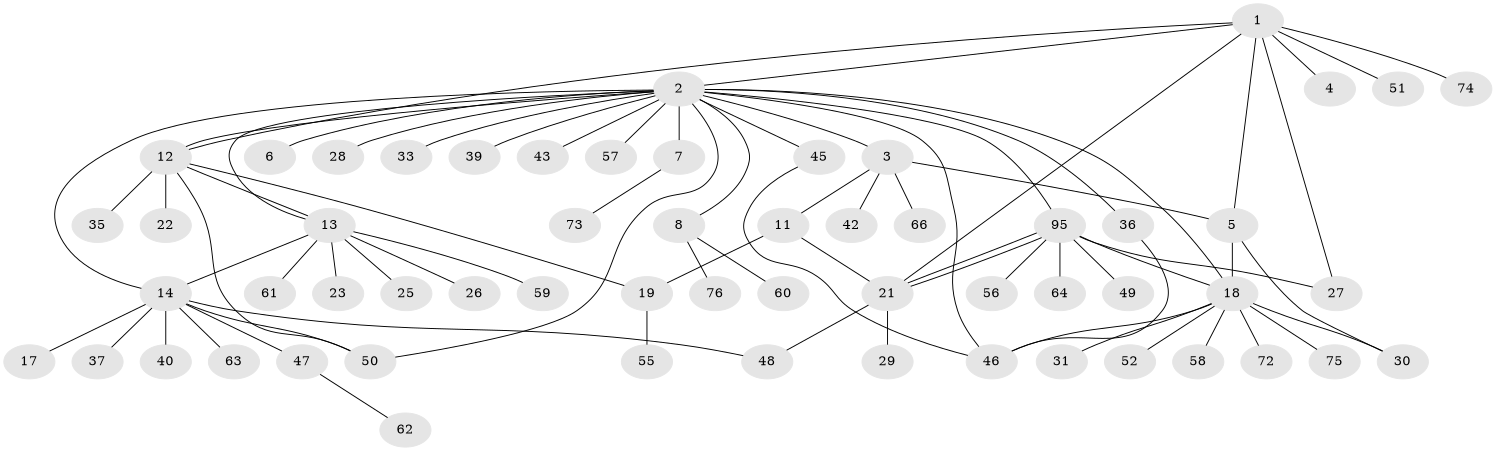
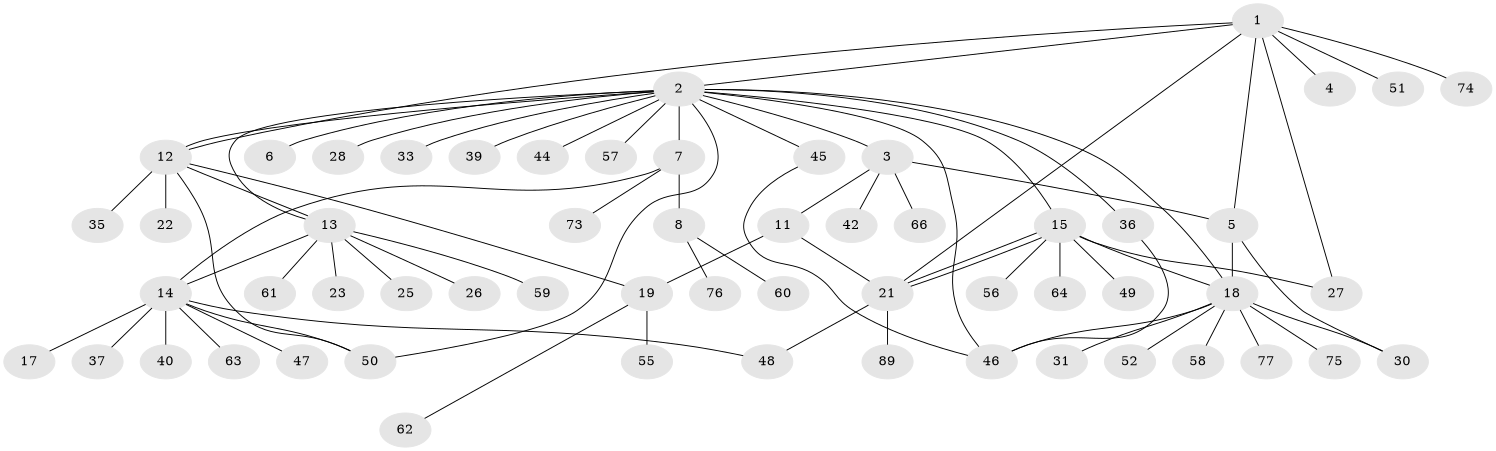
(274, 110) -> (410, 187)
(543, 157) -> (543, 157)
(750, 157) -> (679, 188)
(1060, 225) -> (1060, 225)
(888, 362) -> (888, 362)
(1266, 362) -> (1266, 362)
(354, 396) -> (526, 362)
